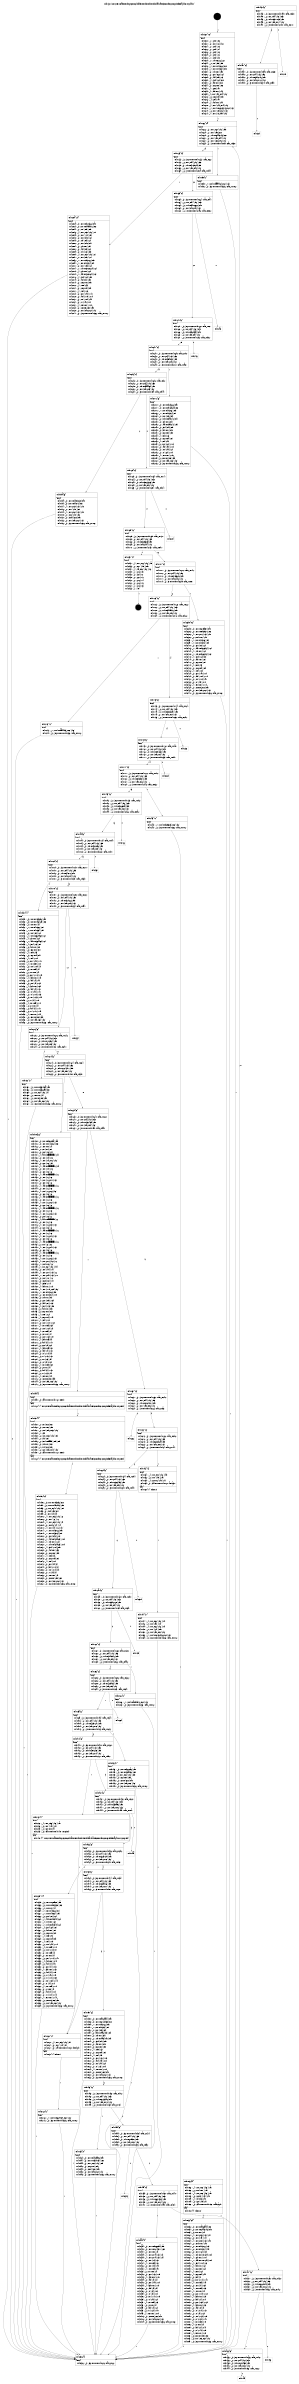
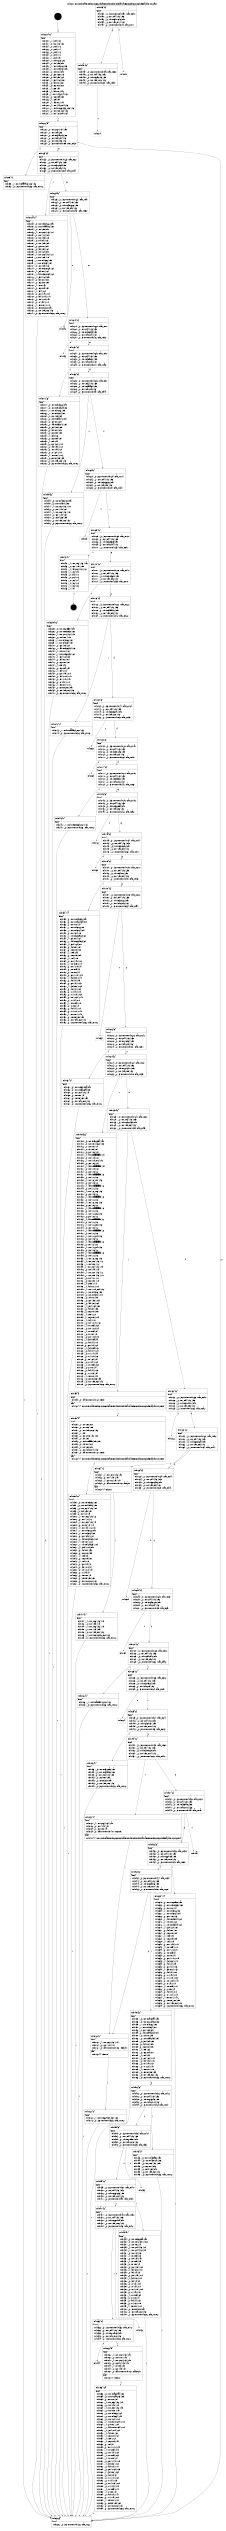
none -> (117, 2343)
